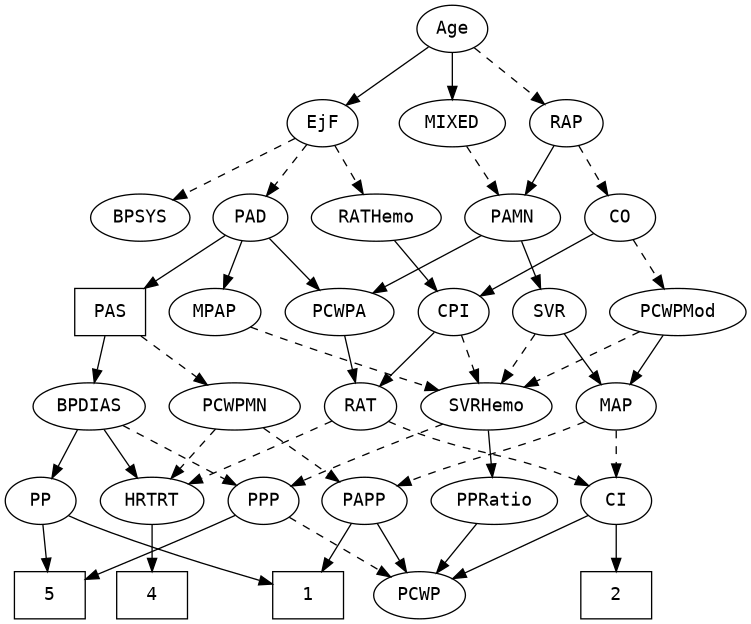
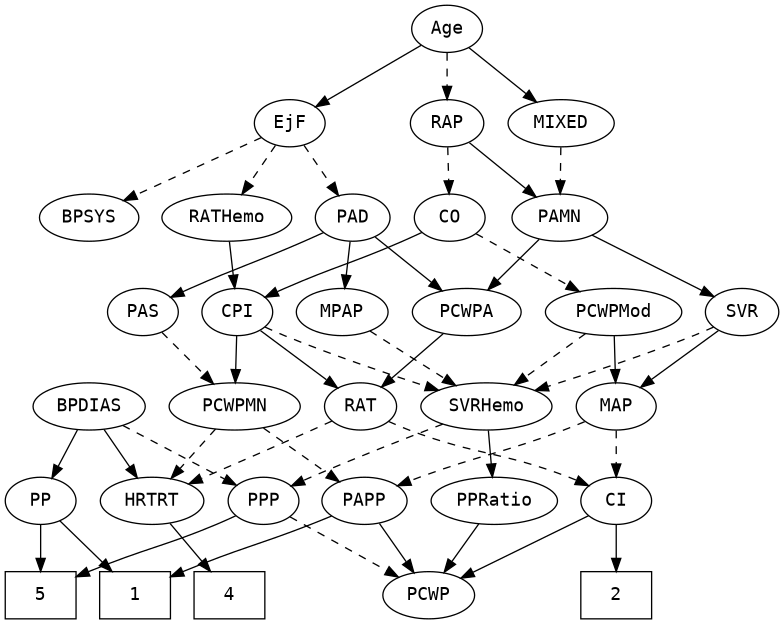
(110, 312) -> (143, 312)
(101, 353) -> none
none -> (236, 353)
